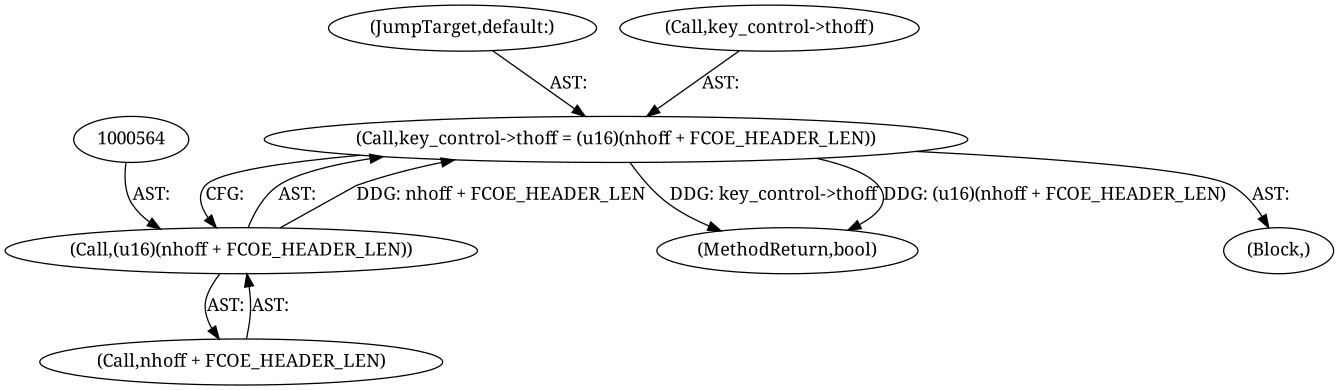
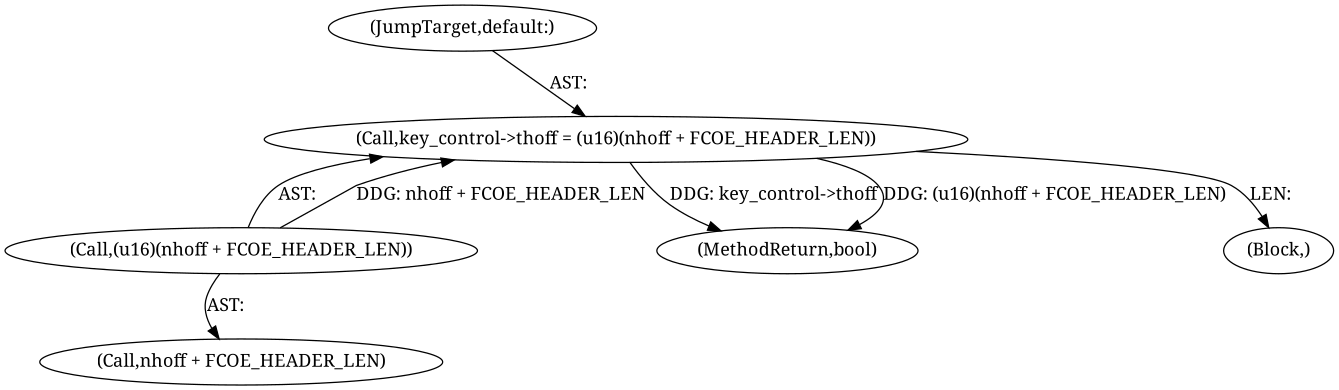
(770, 28) -> none
(131, 139) -> none
(264, 167) -> none
(1274, 195) -> (1274, 195)
(250, 313) -> none
